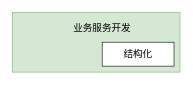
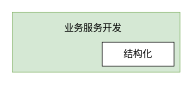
(102, 27) -> (93, 27)
